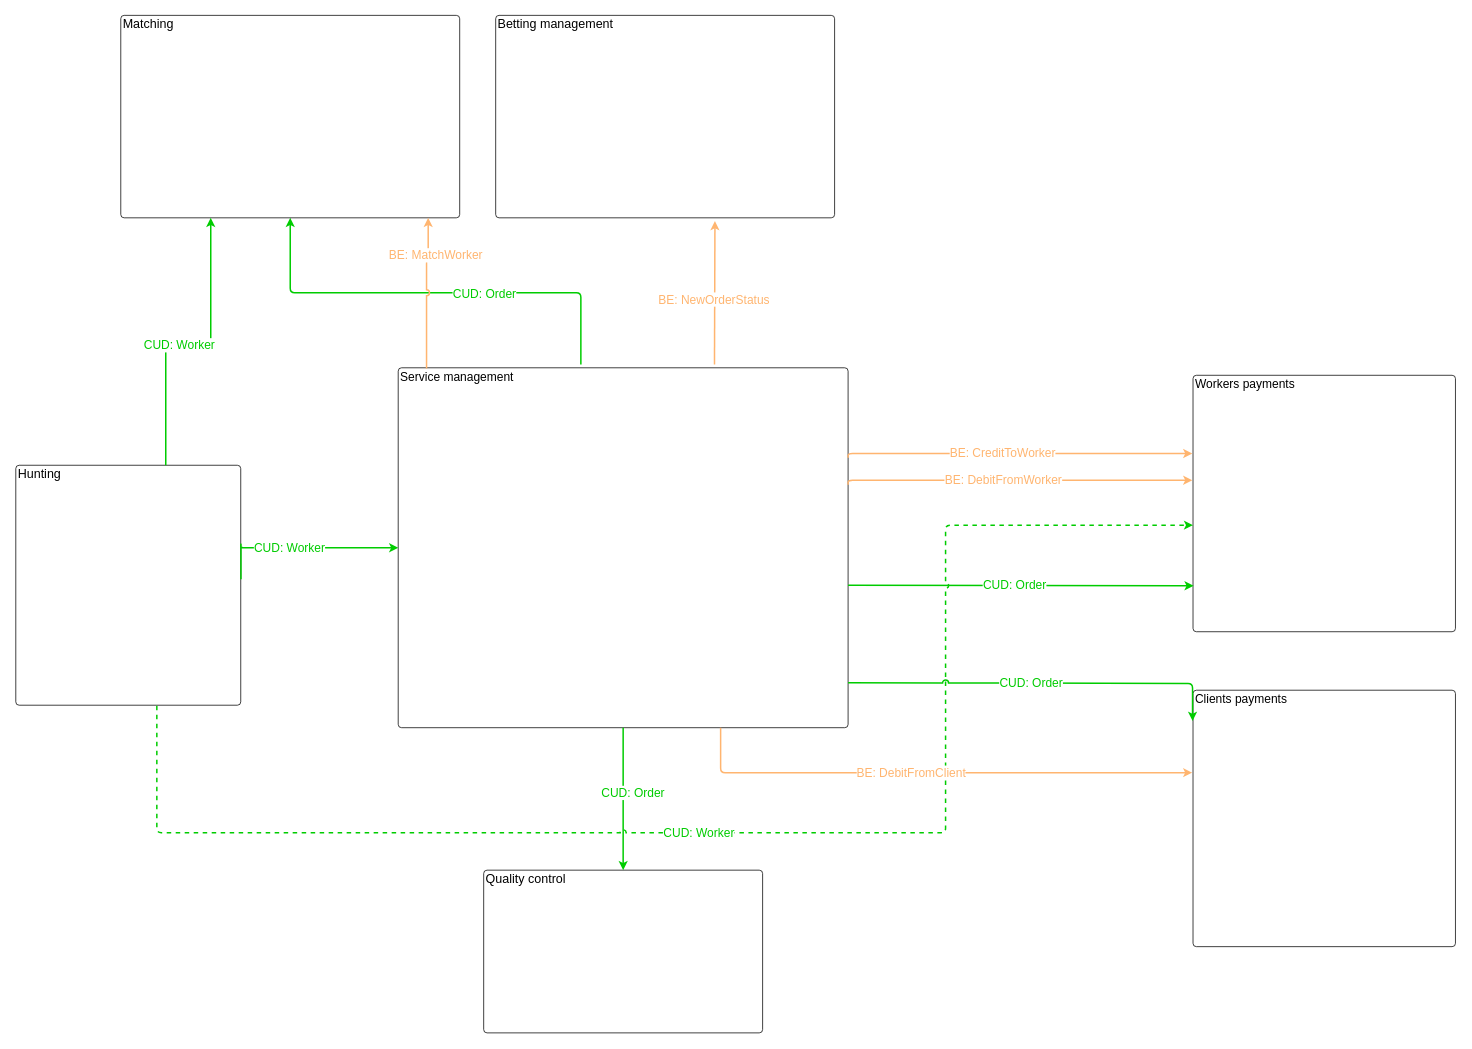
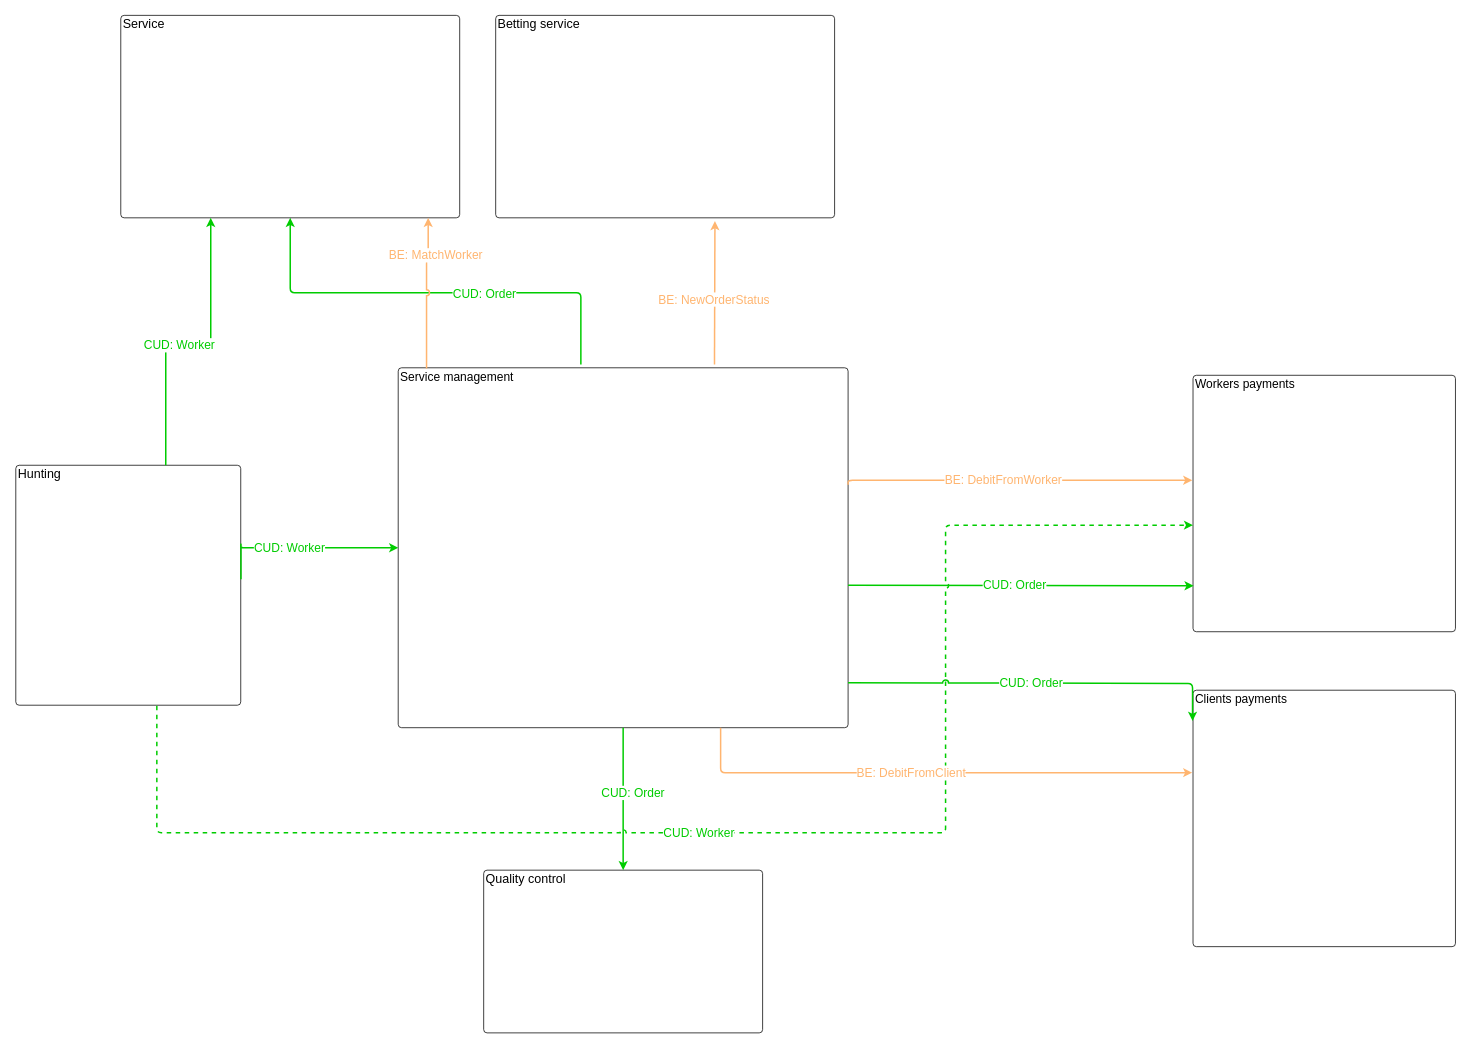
(149, 25) -> (146, 25)
(557, 25) -> (545, 25)
(1013, 454) -> none
